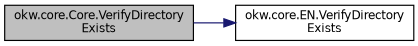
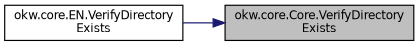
(209, 23) -> (198, 23)
